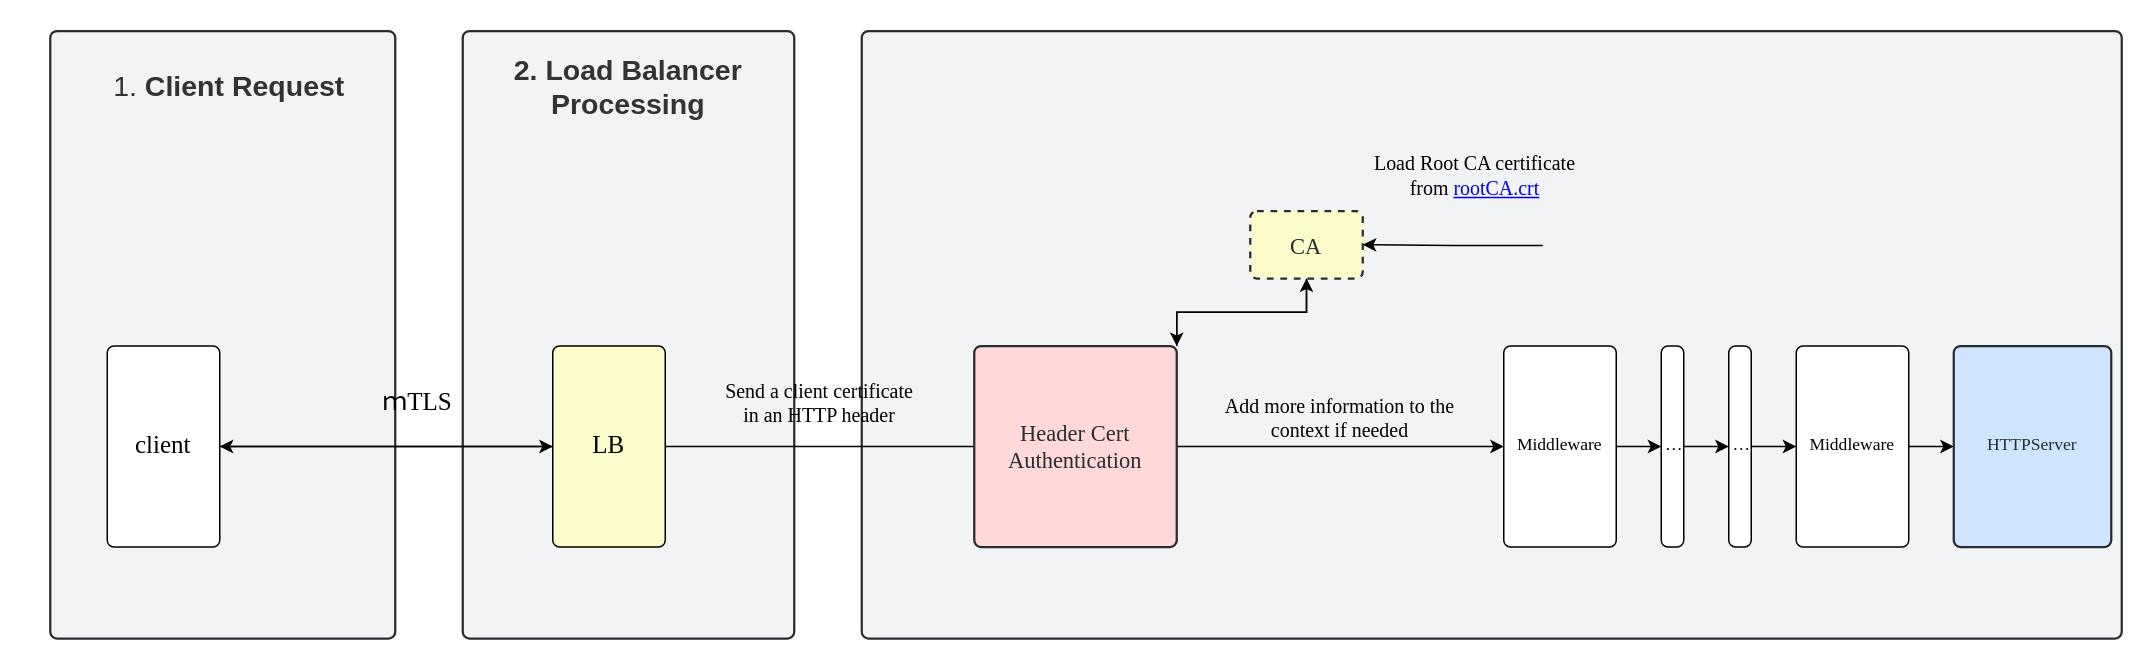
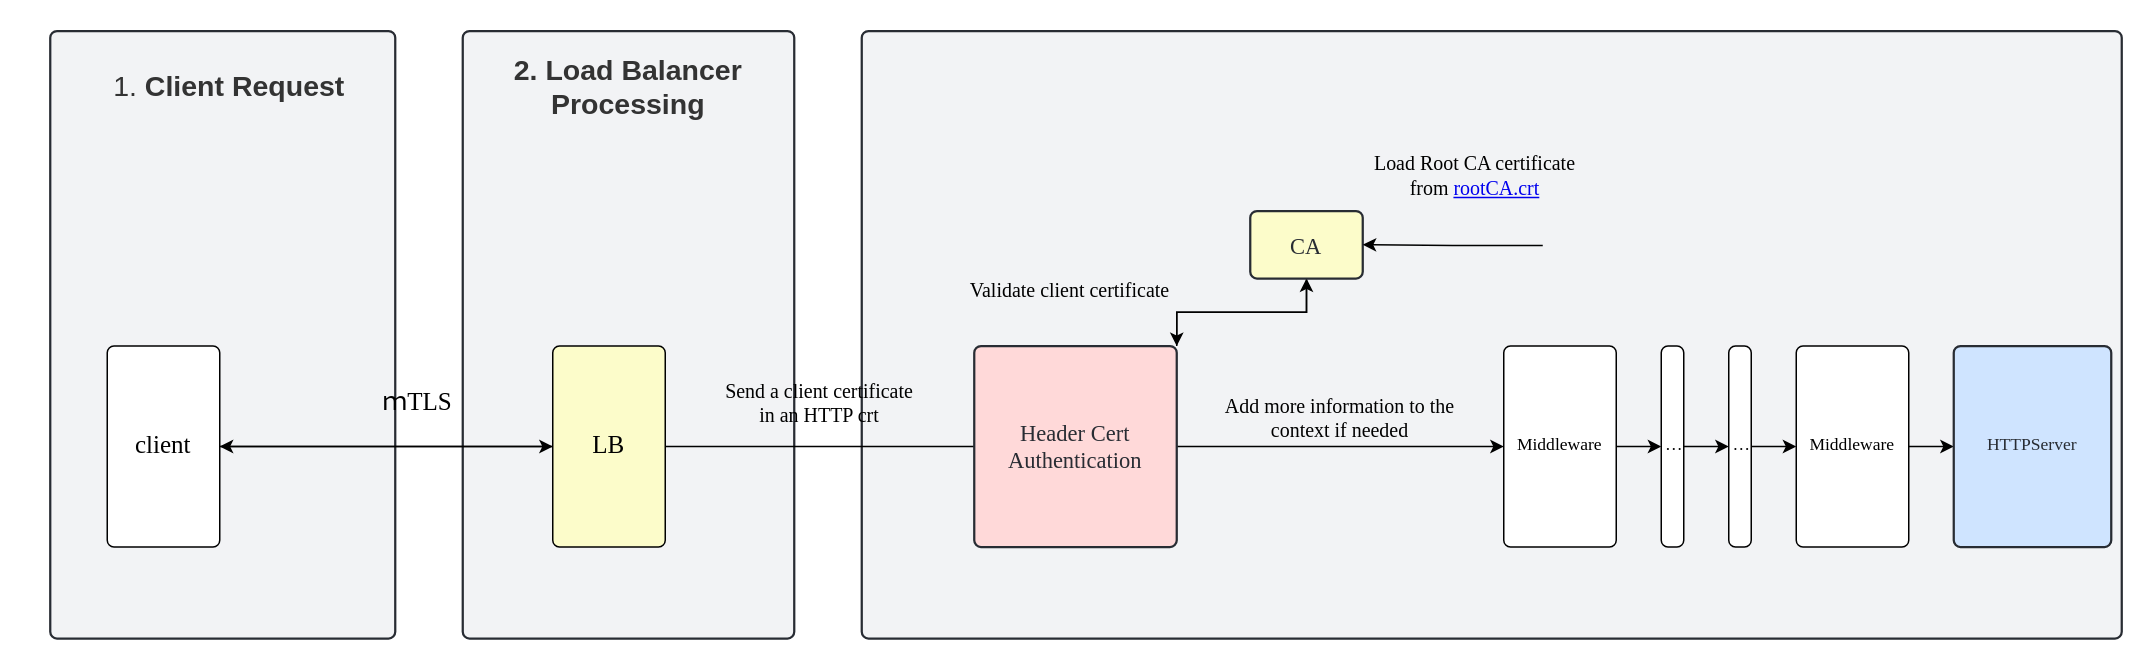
(1307, 245) -> (1307, 245)
none -> (1070, 290)
(820, 403) -> (820, 403)
